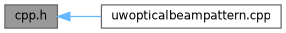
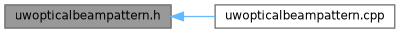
(31, 16) -> (88, 16)
